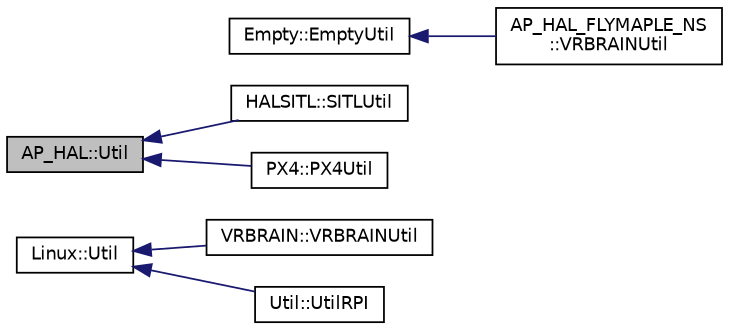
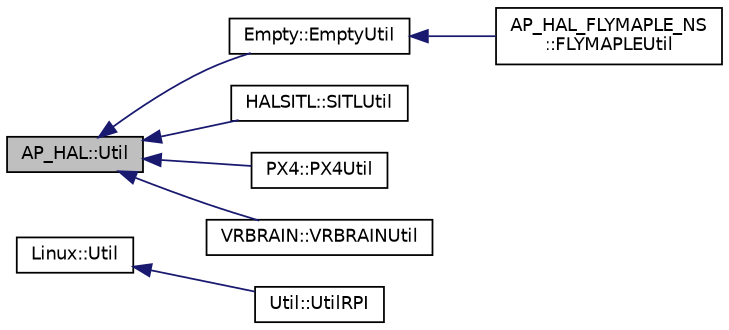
(609, 36) -> (609, 36)
none -> (179, 84)
(179, 248) -> (197, 201)
